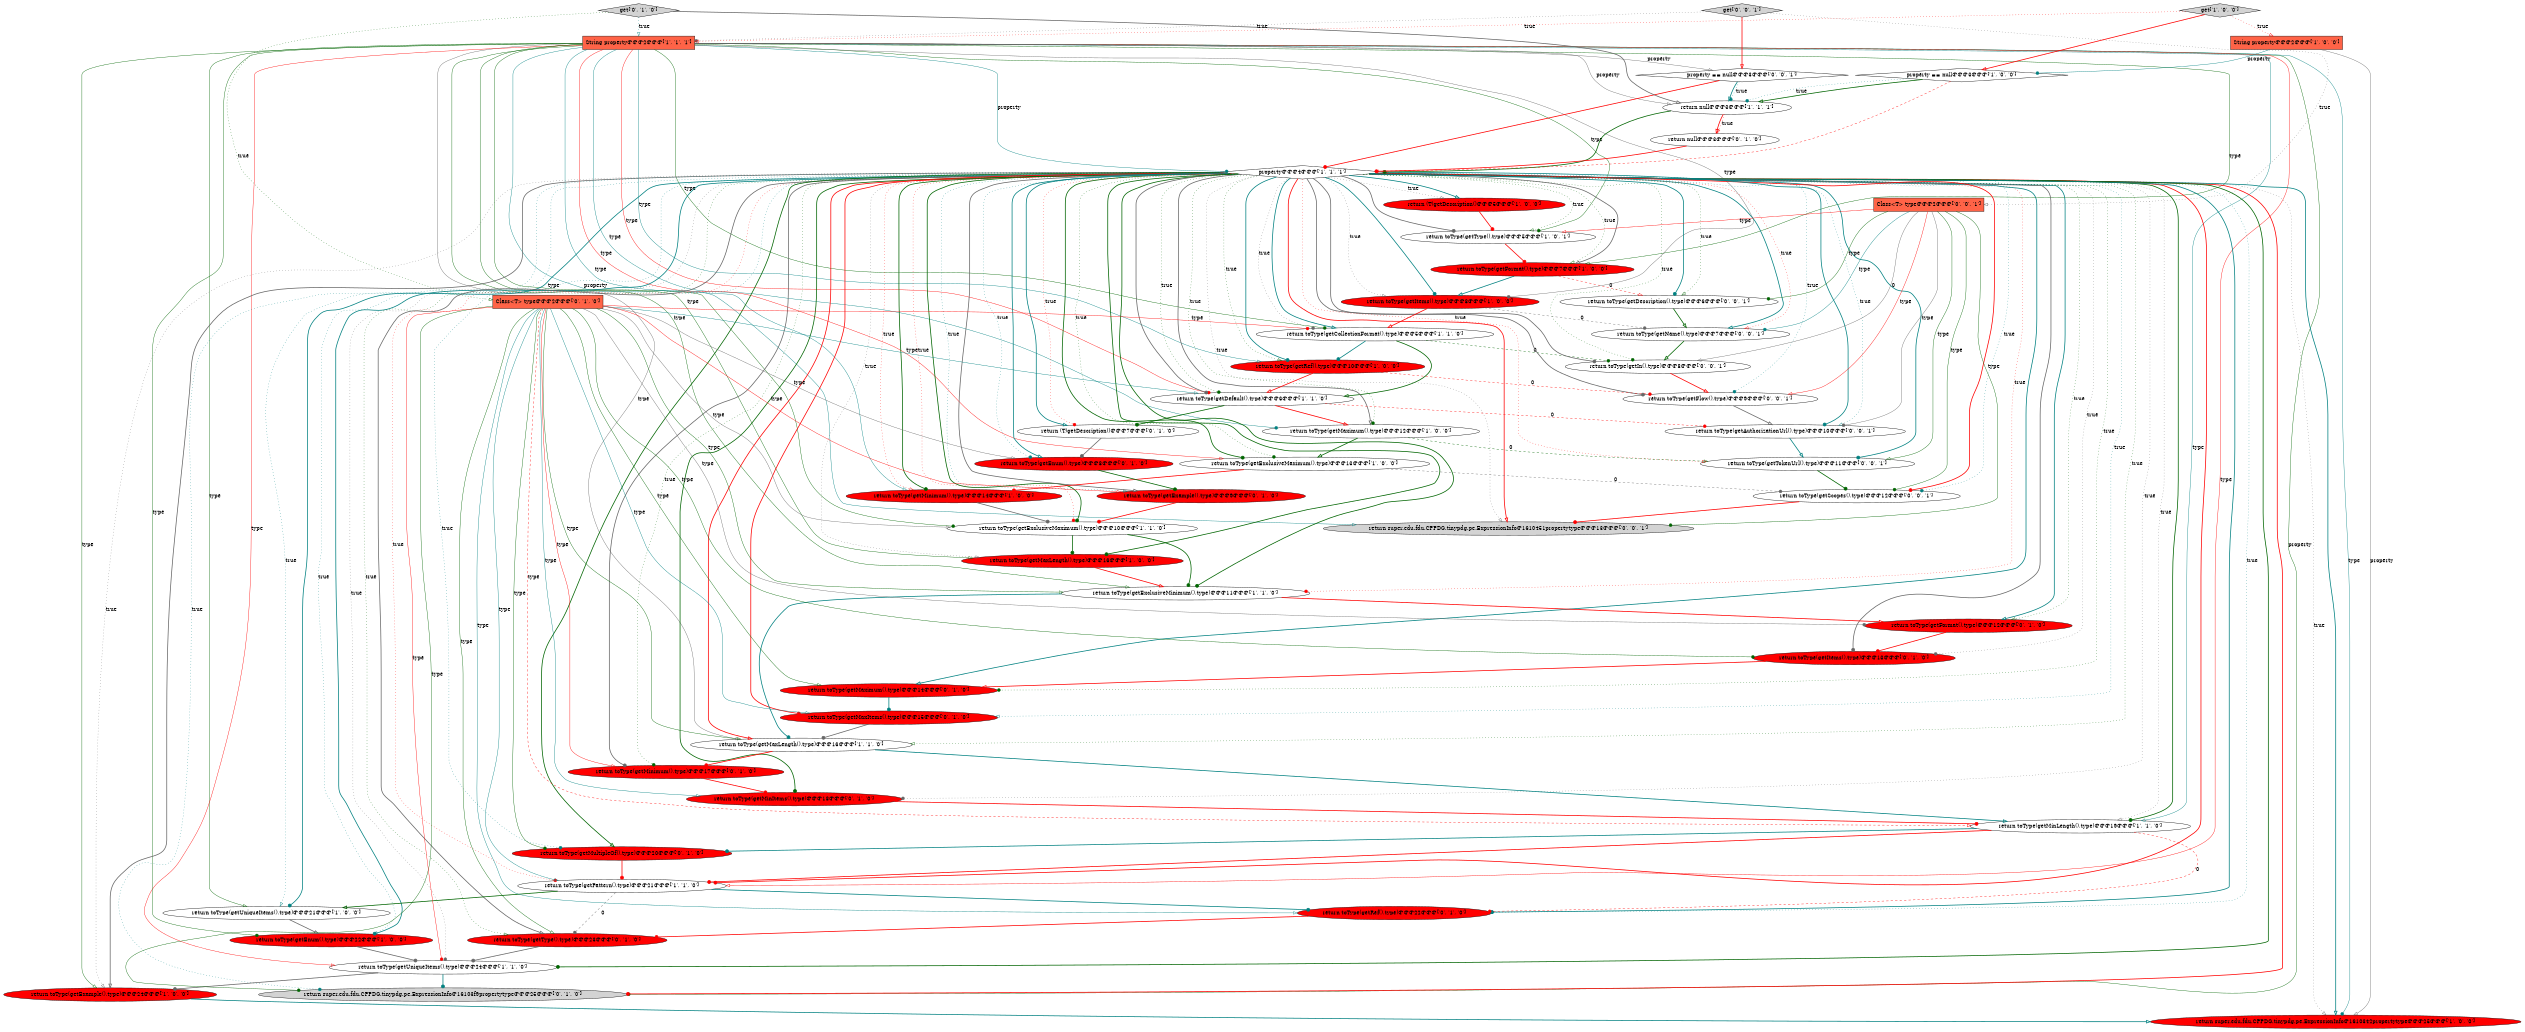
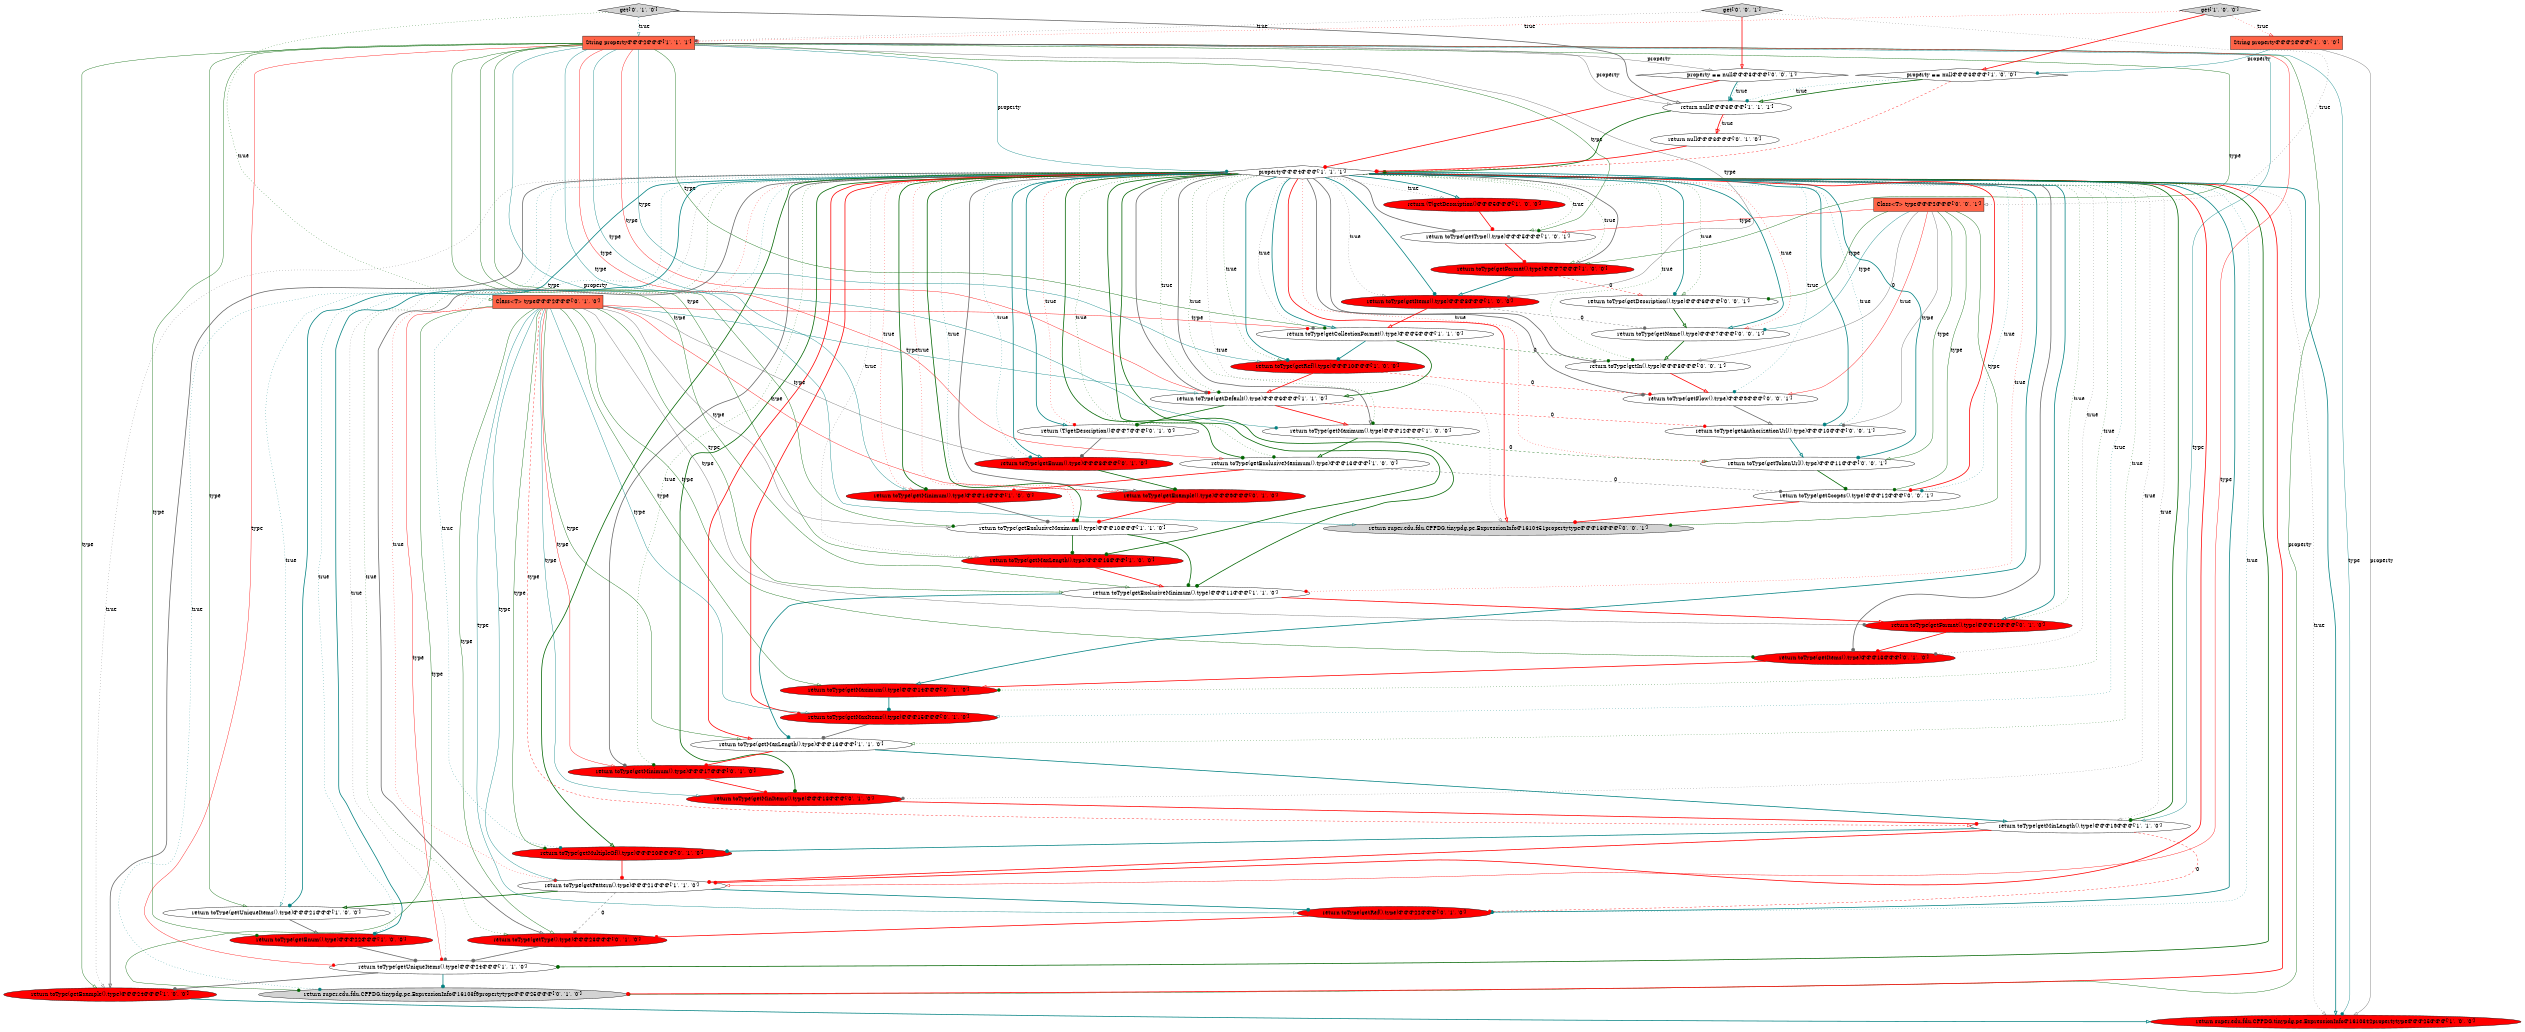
(618, 300) -> none
(1906, 302) -> (1906, 302)
(251, 441) -> (251, 441)
